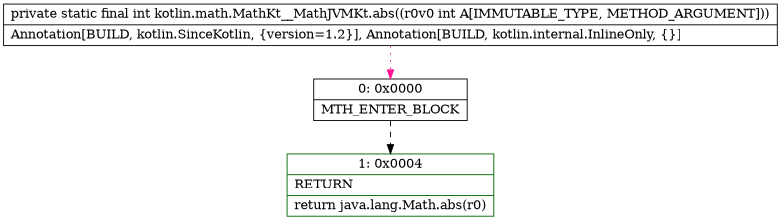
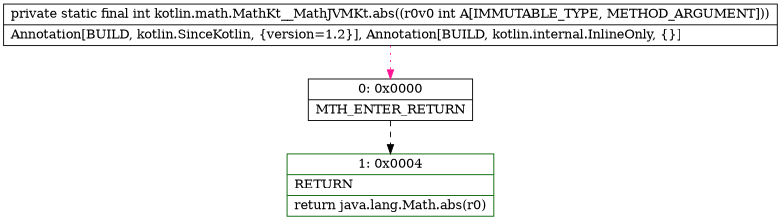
(390, 110) -> (390, 110)
